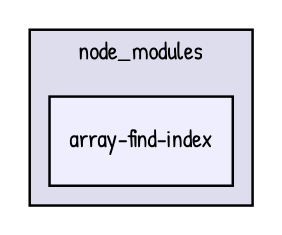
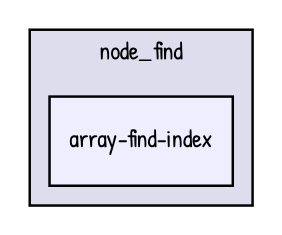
(141, 53) -> (141, 53)
